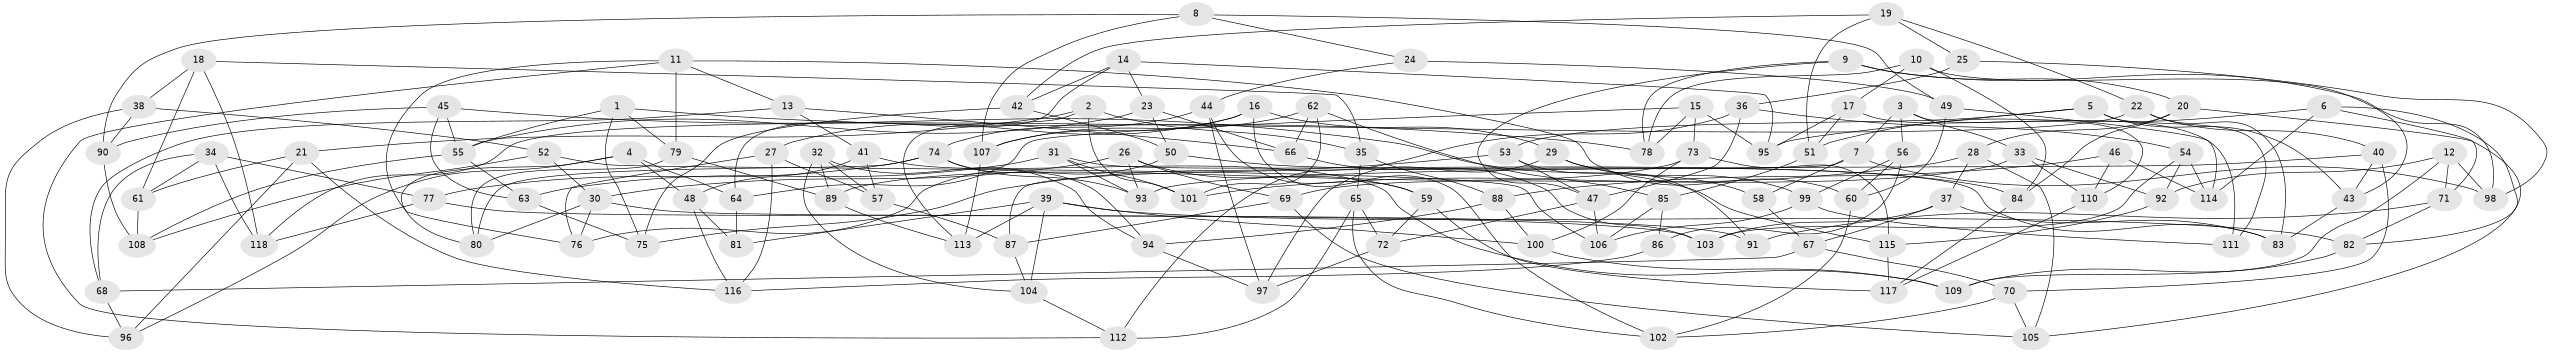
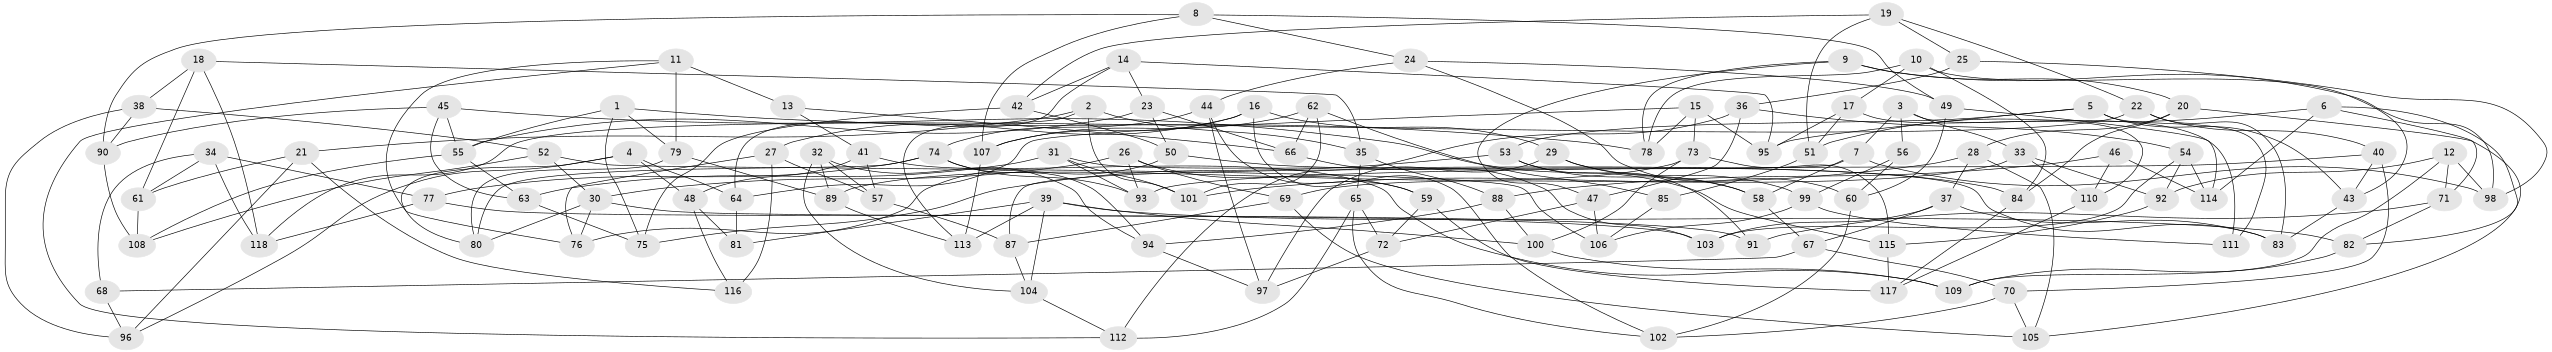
(1247, 83) -> (1613, 157)
(381, 123) -> none
(1549, 176) -> (1632, 177)
(1658, 246) -> none
